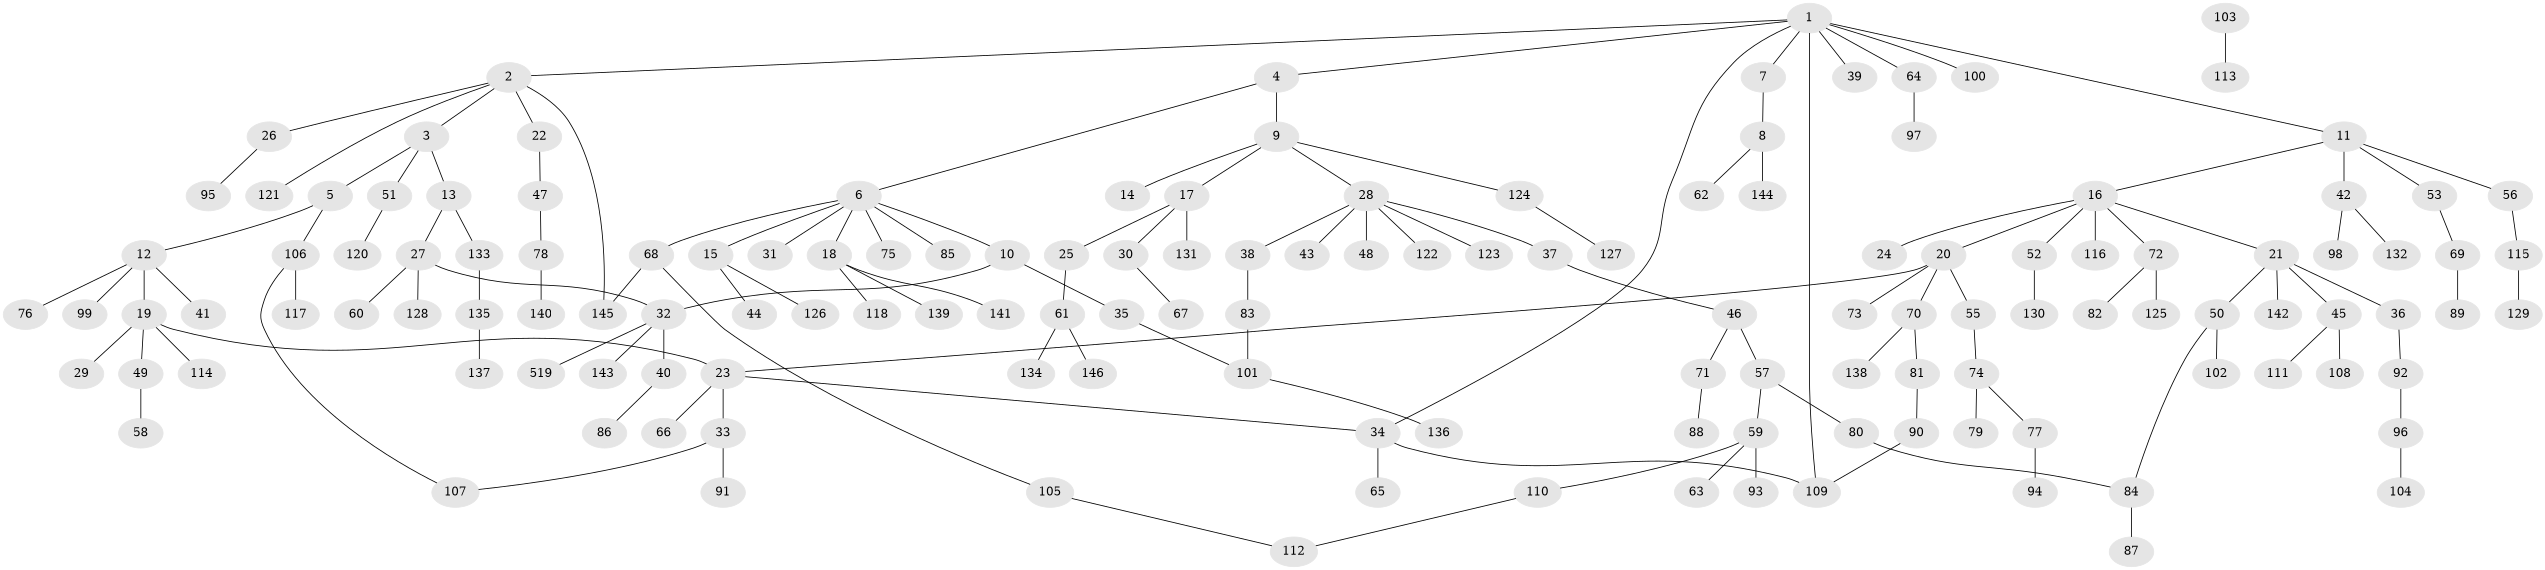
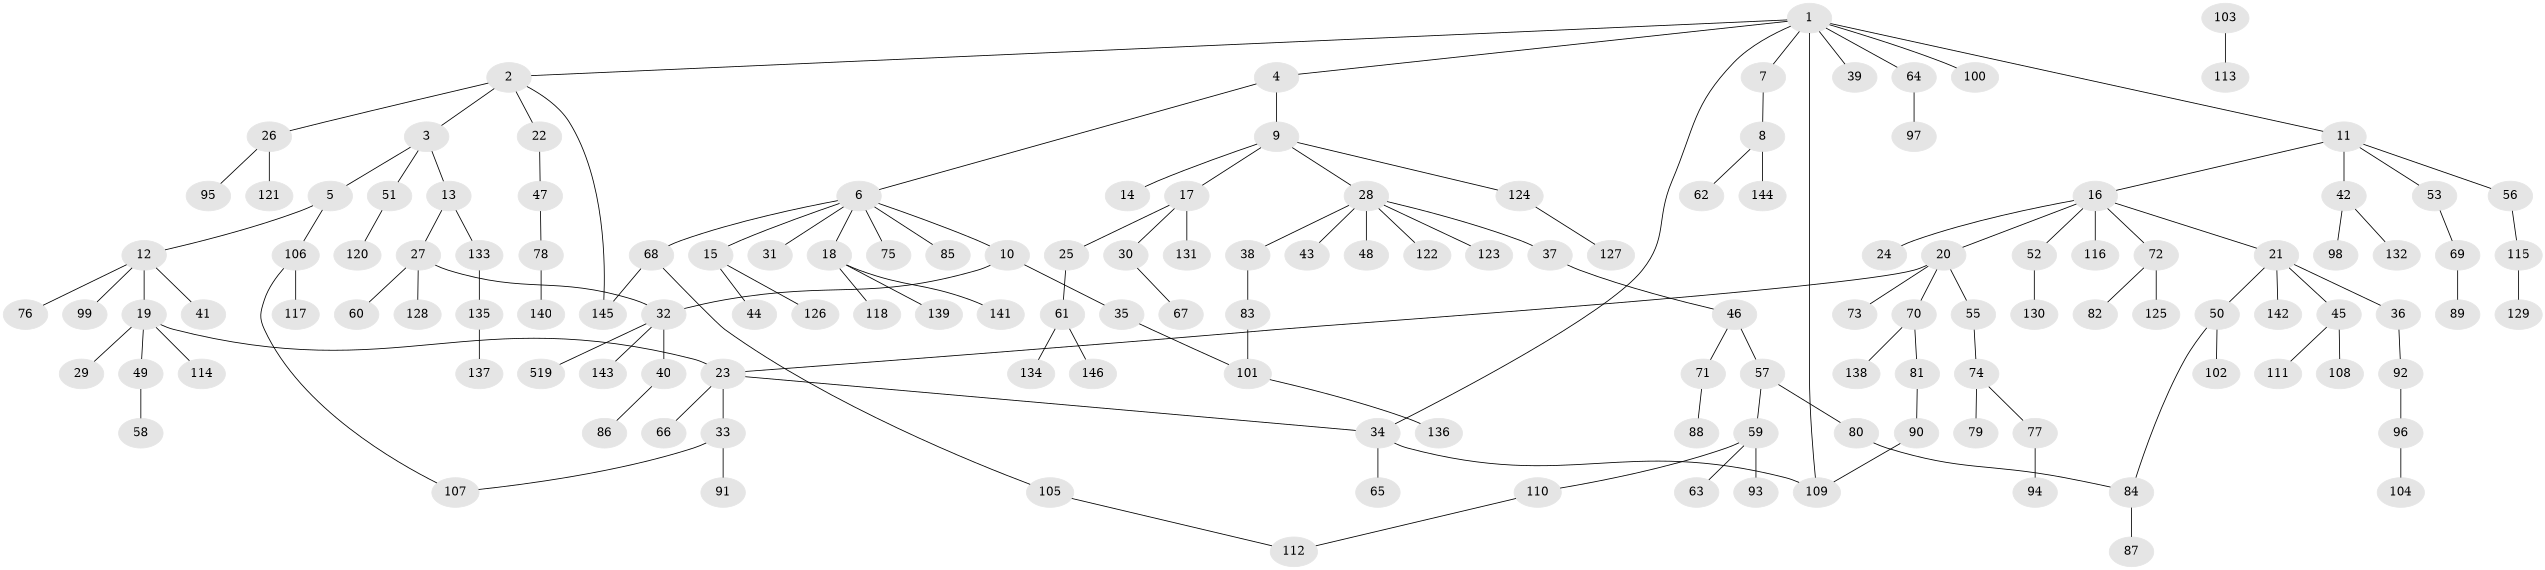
(384, 128) -> (269, 166)
